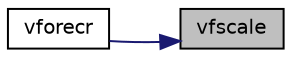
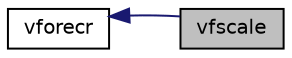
(135, 42) -> (155, 15)
